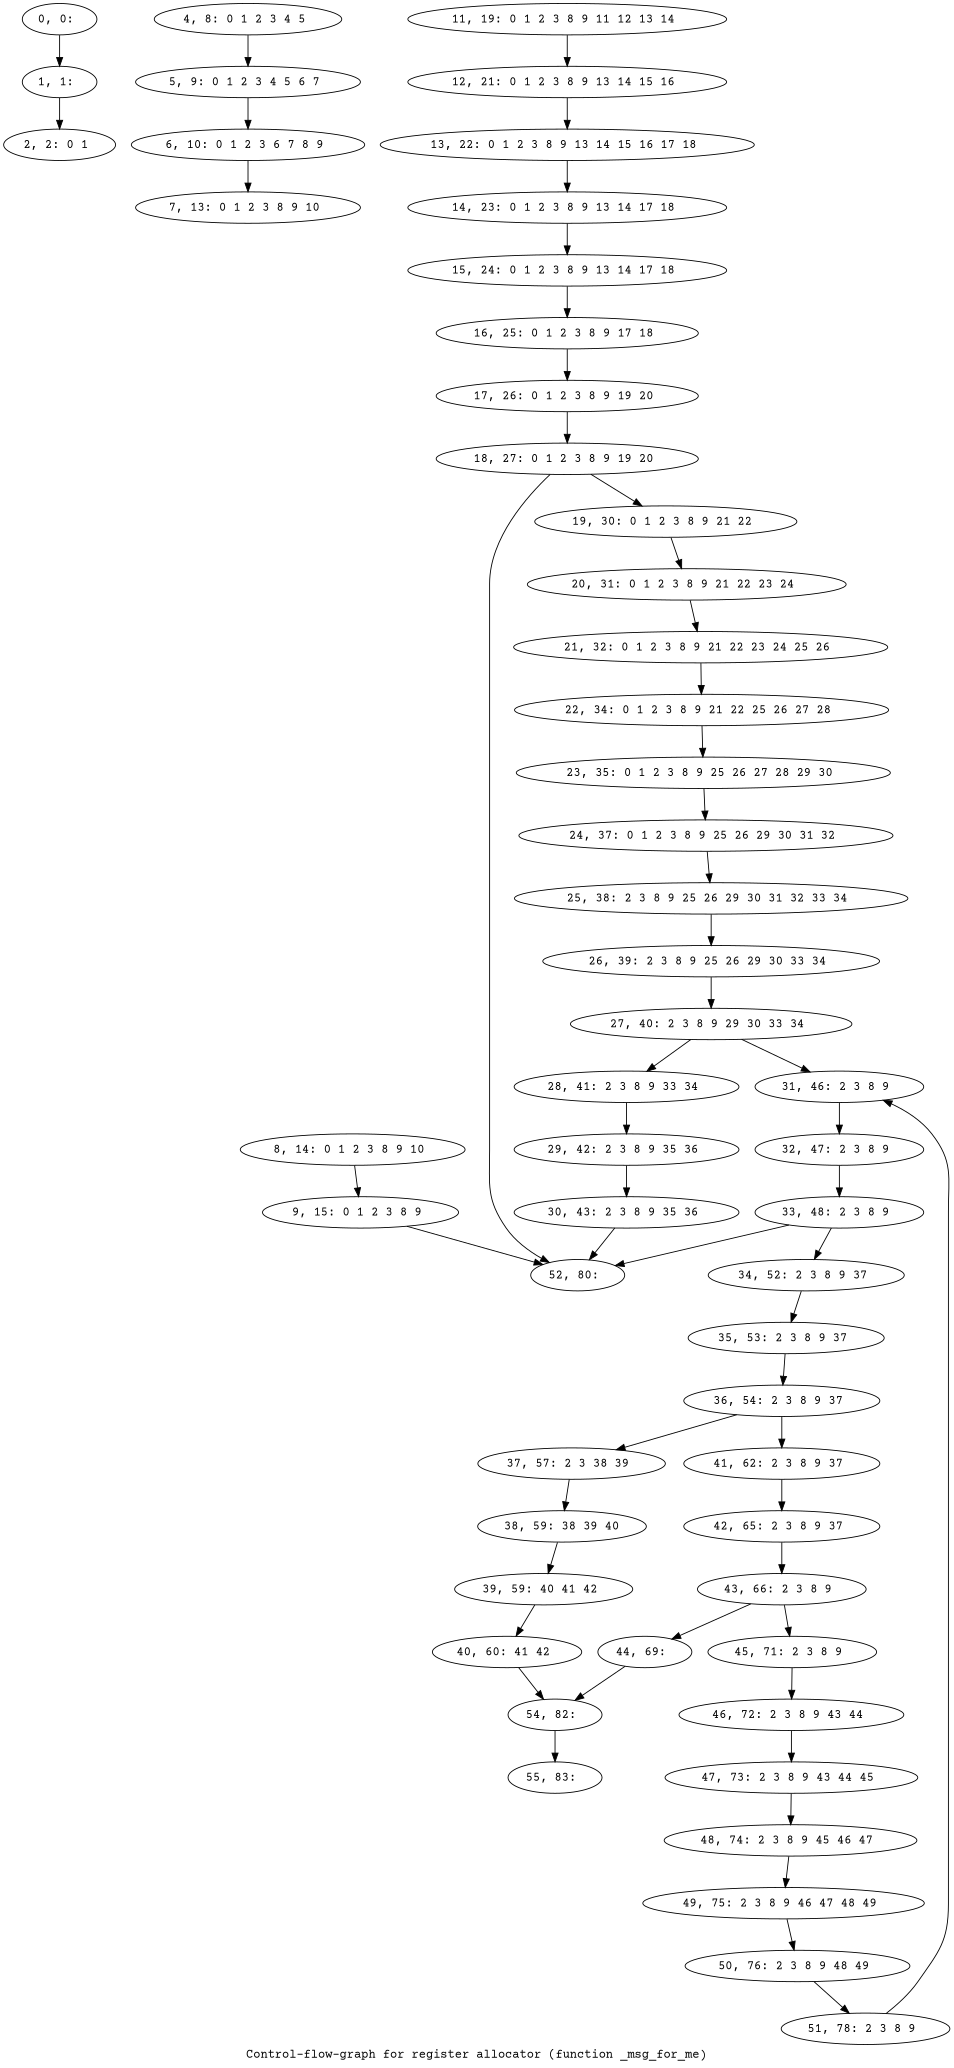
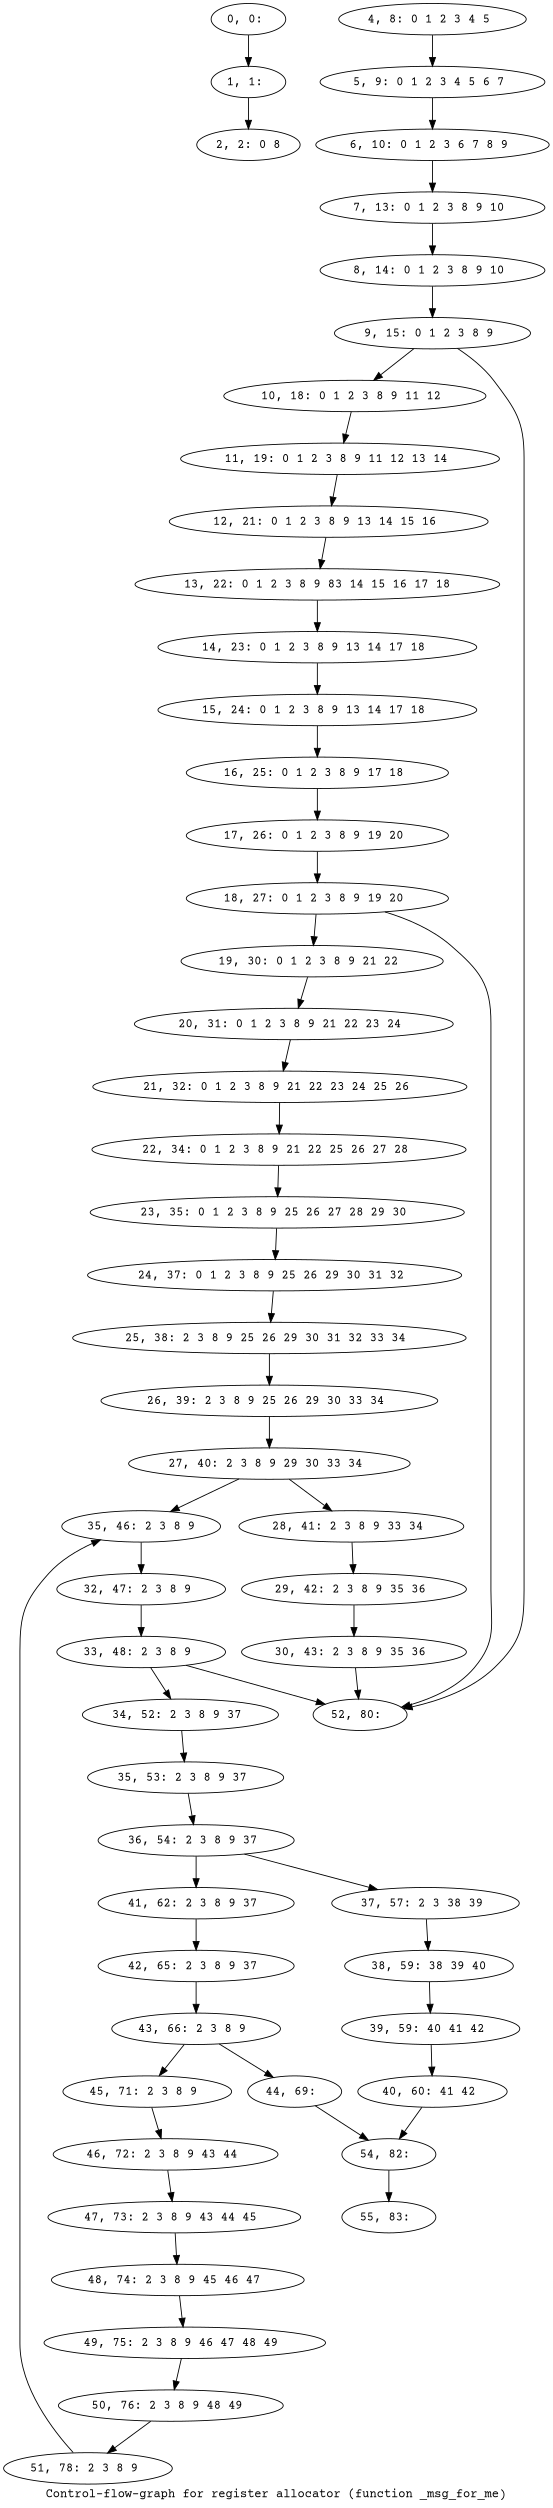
(60, 145) -> (248, 145)
(567, 145) -> (317, 584)
none -> (432, 235)
none -> (355, 396)
(839, 1087) -> (141, 1526)
